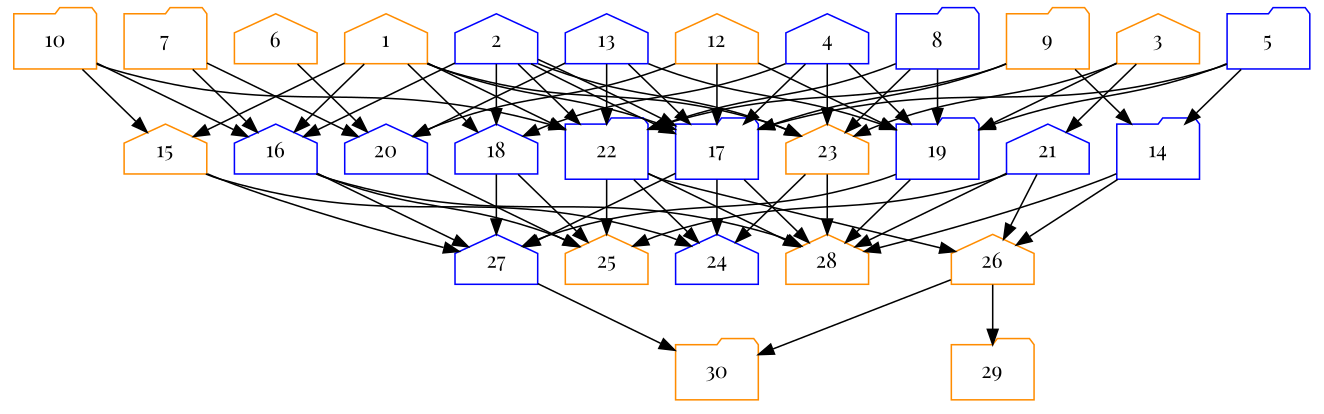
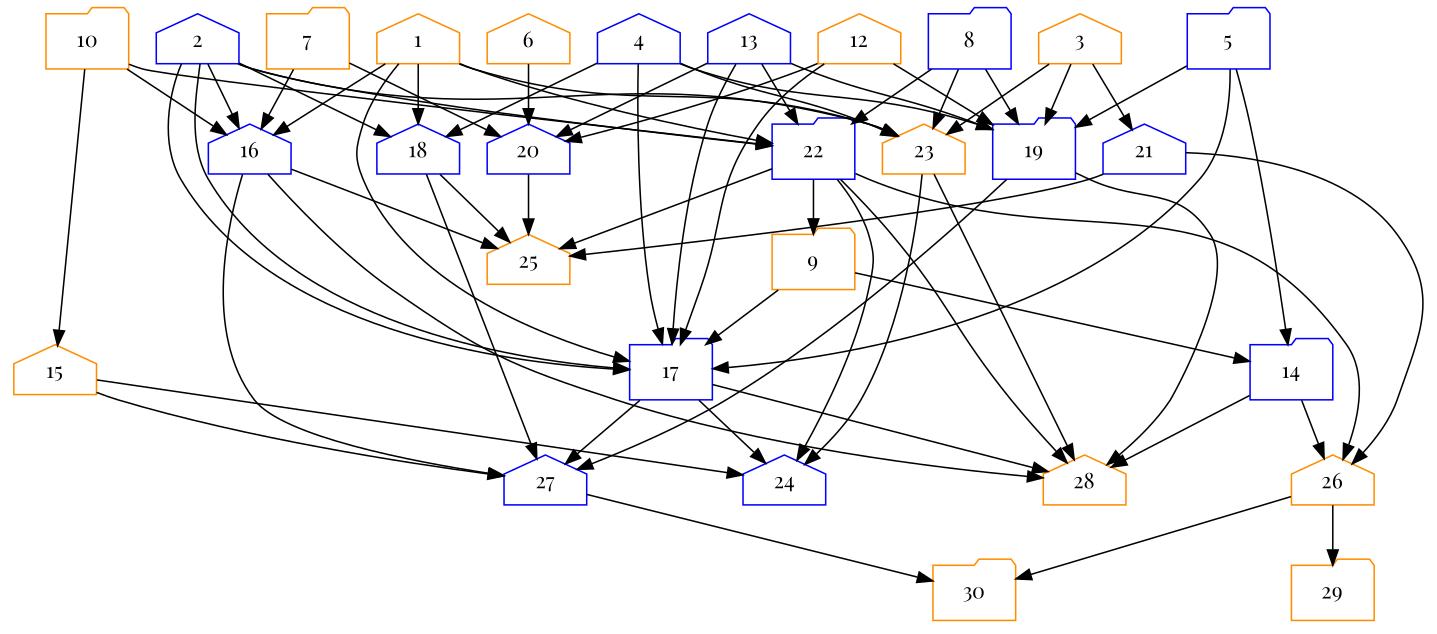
(835, 96) -> (813, 199)
(259, 105) -> none
(938, 207) -> none
